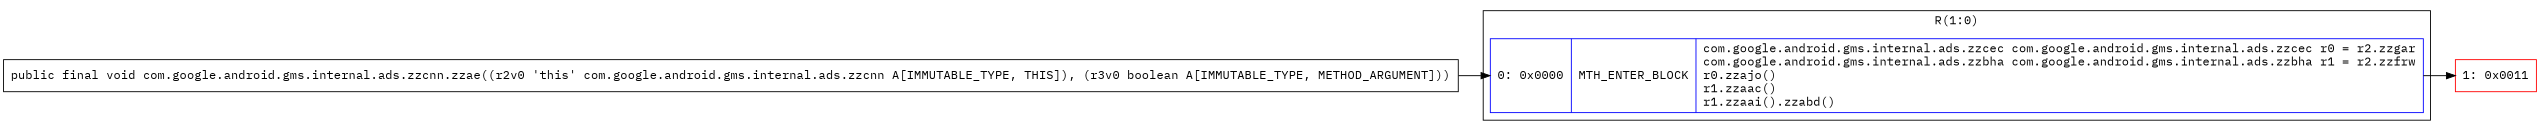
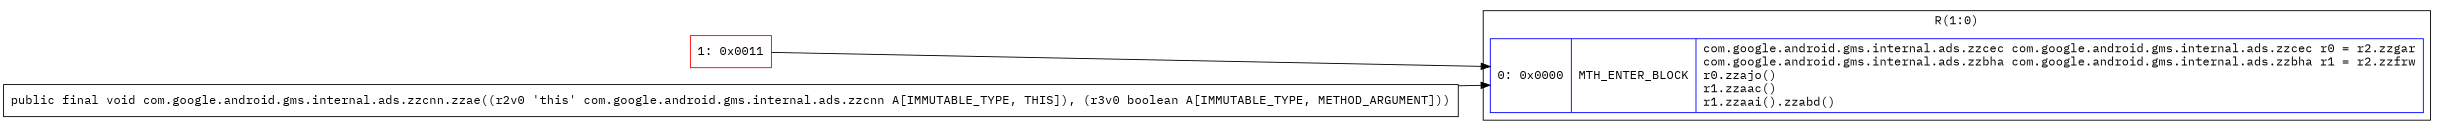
(2436, 76) -> (1126, 59)
